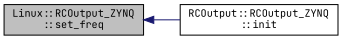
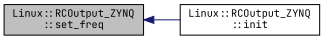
(259, 20) -> (250, 20)
